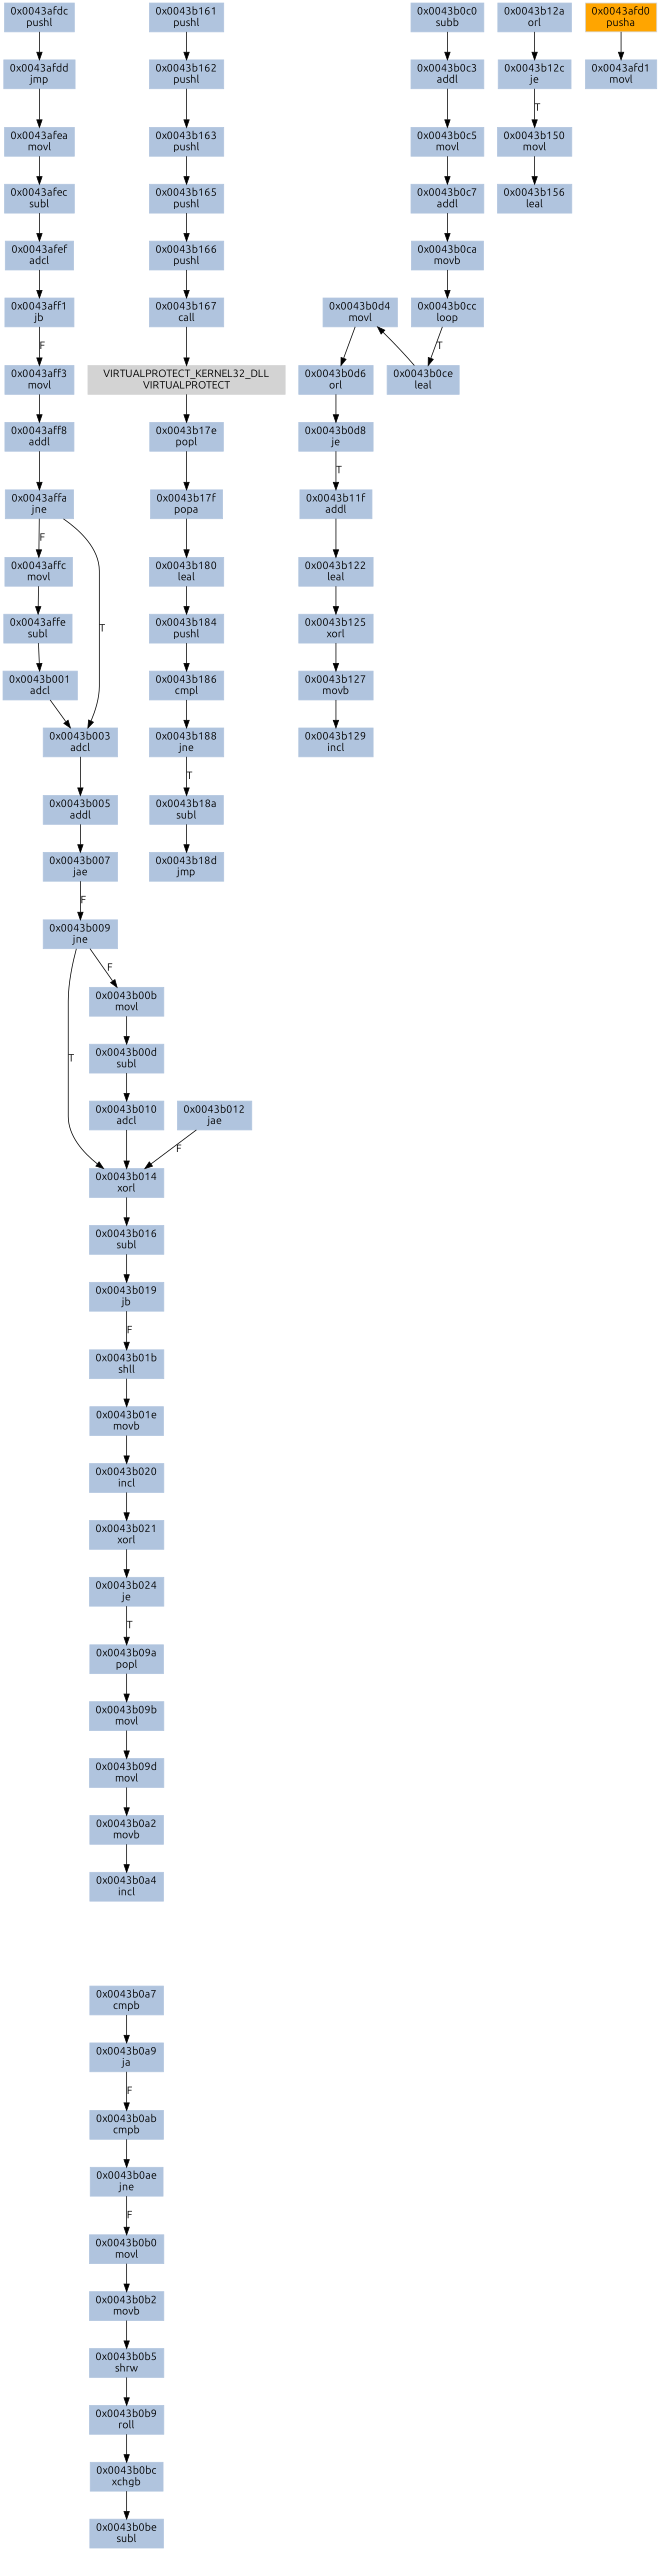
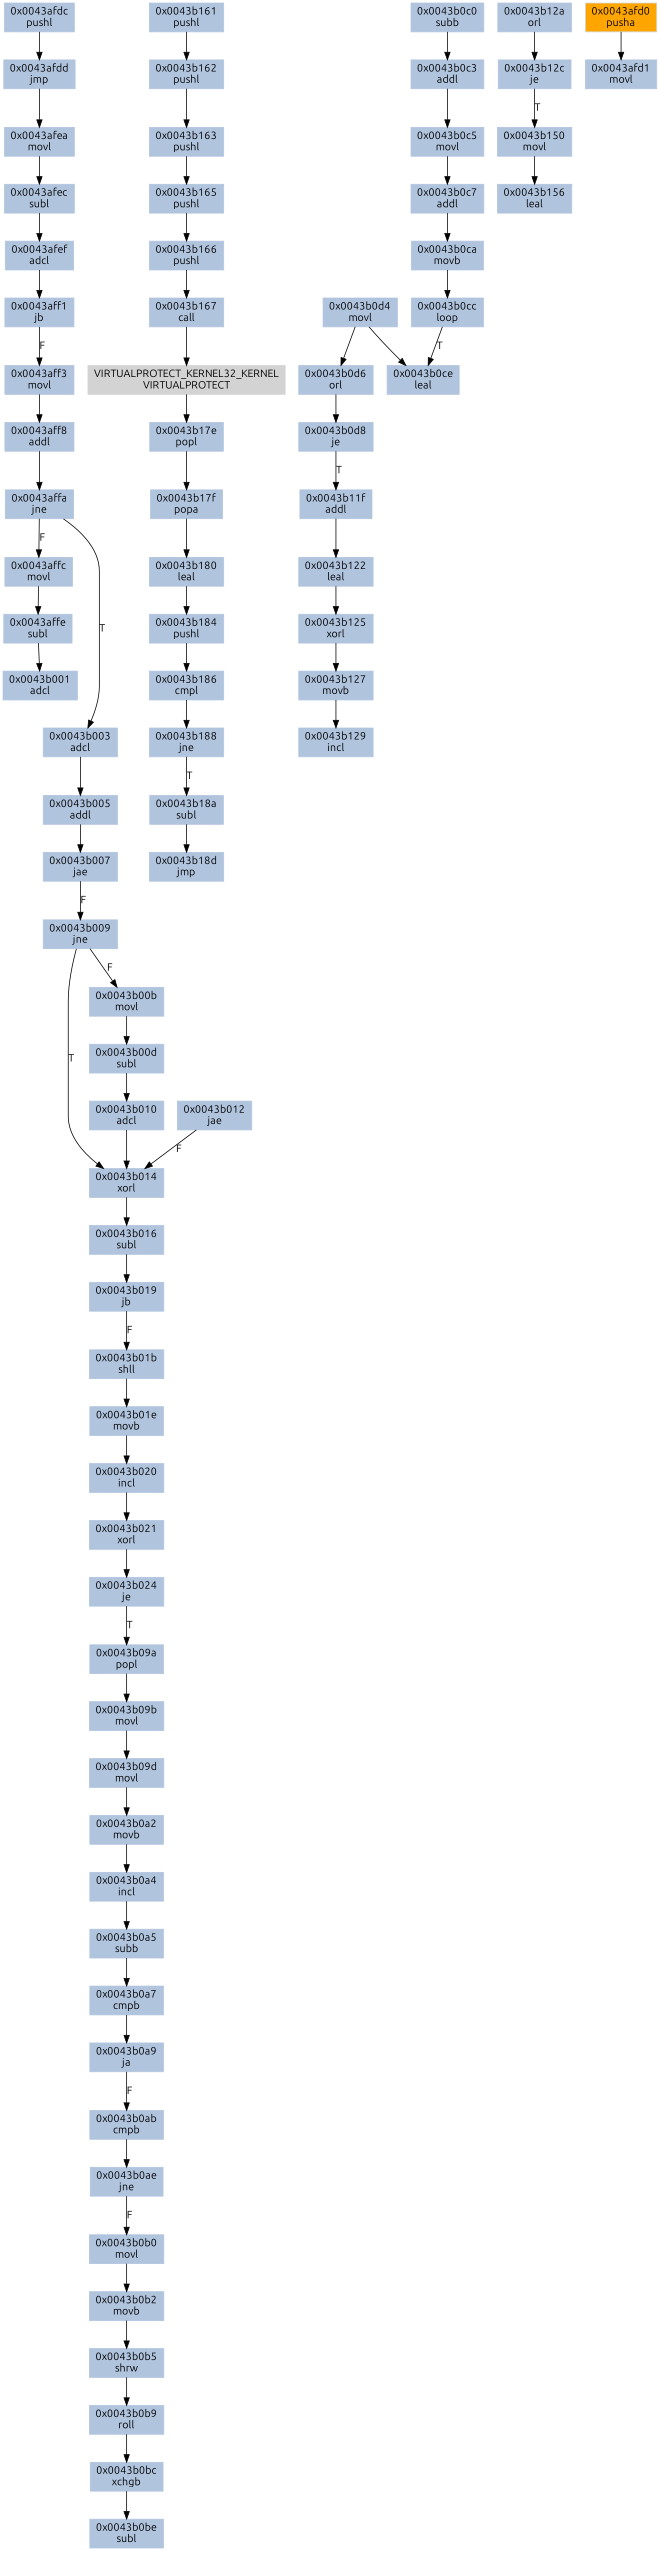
(399, 349) -> (384, 344)
(187, 380) -> (187, 380)
(58, 711) -> none
none -> (127, 1944)
